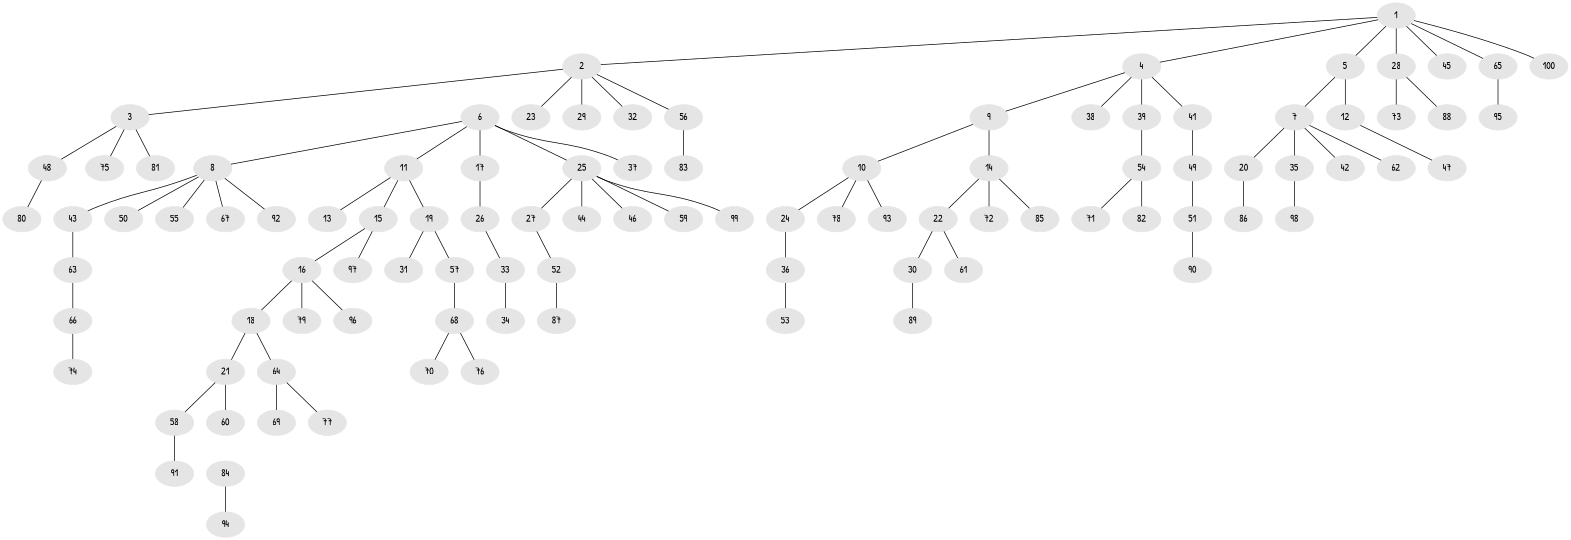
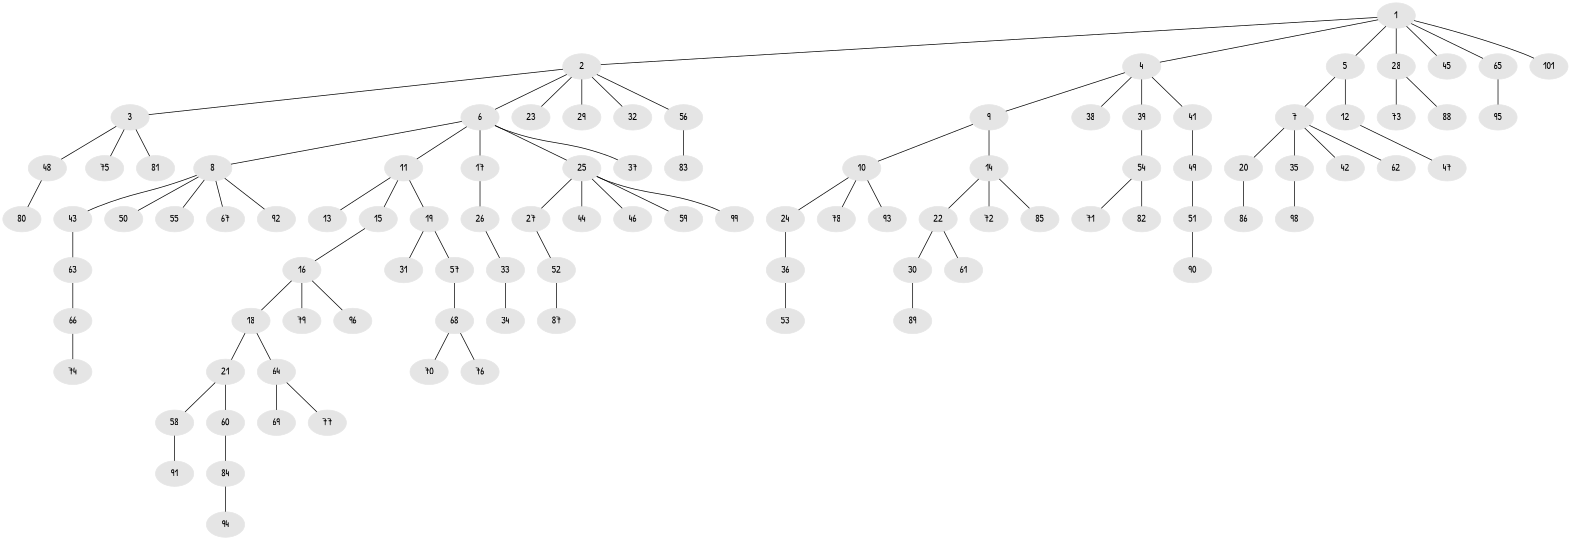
(1549, 66) -> (1549, 66)
none -> (531, 92)
(353, 270) -> none
none -> (226, 448)
